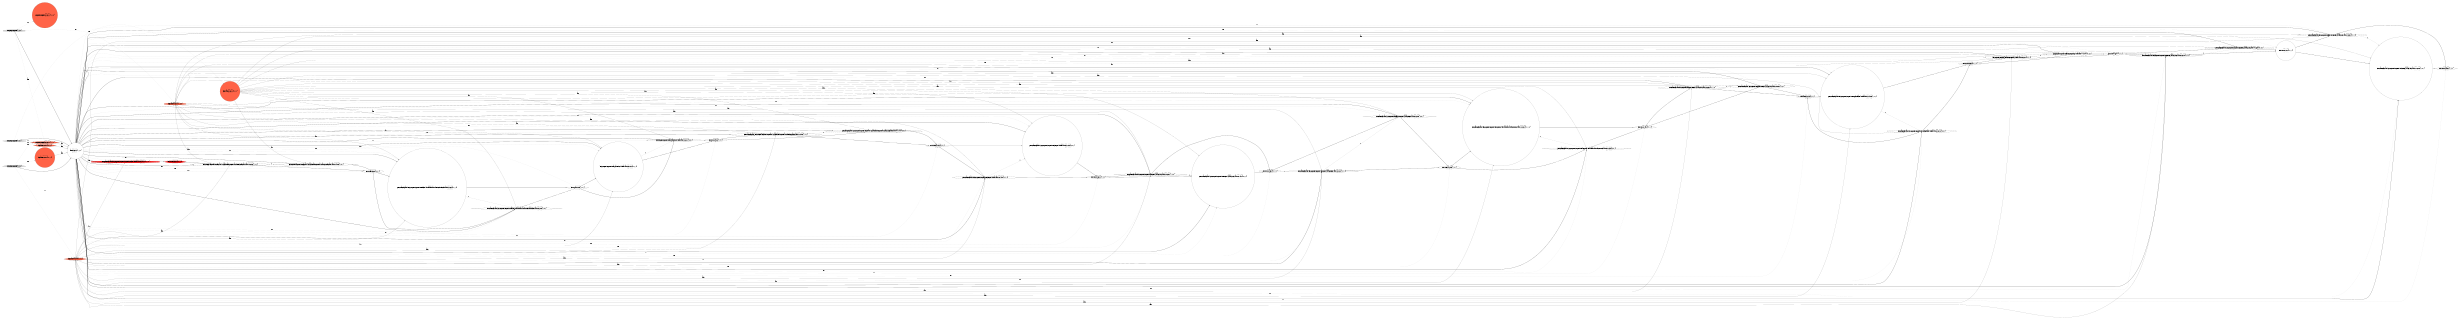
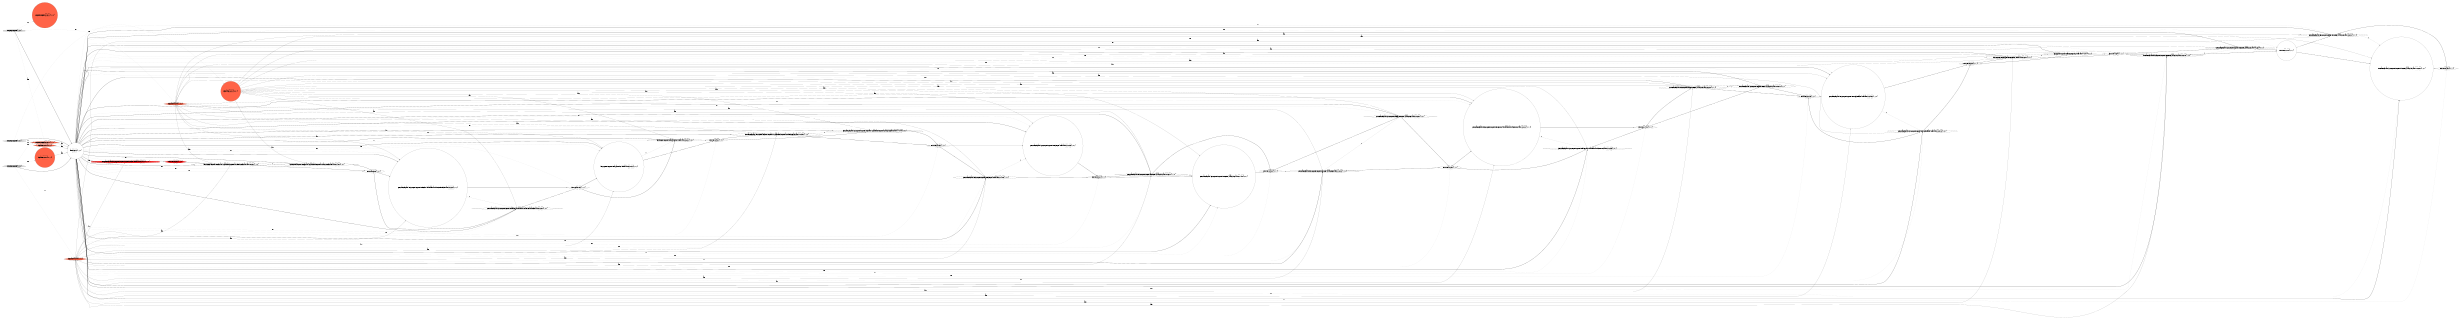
(175, 104) -> (175, 104)
